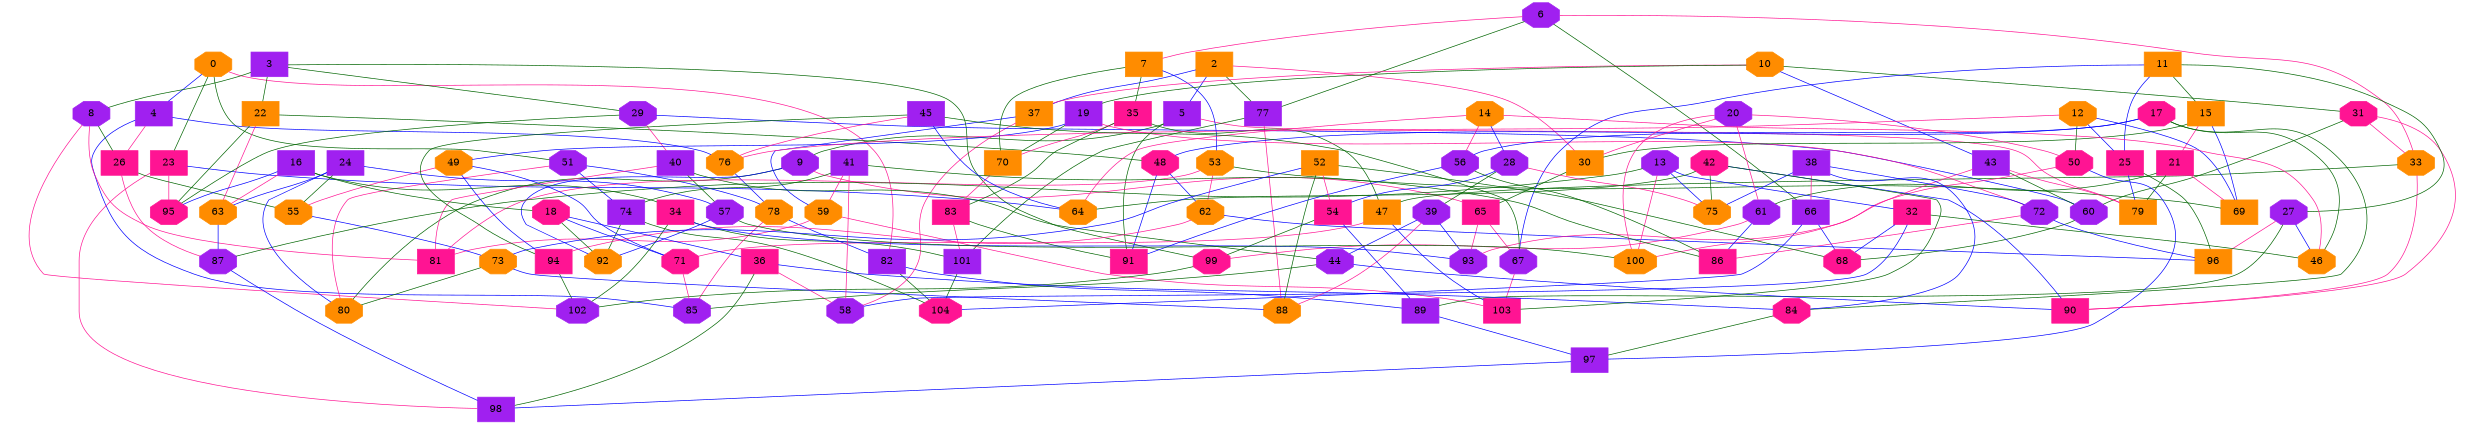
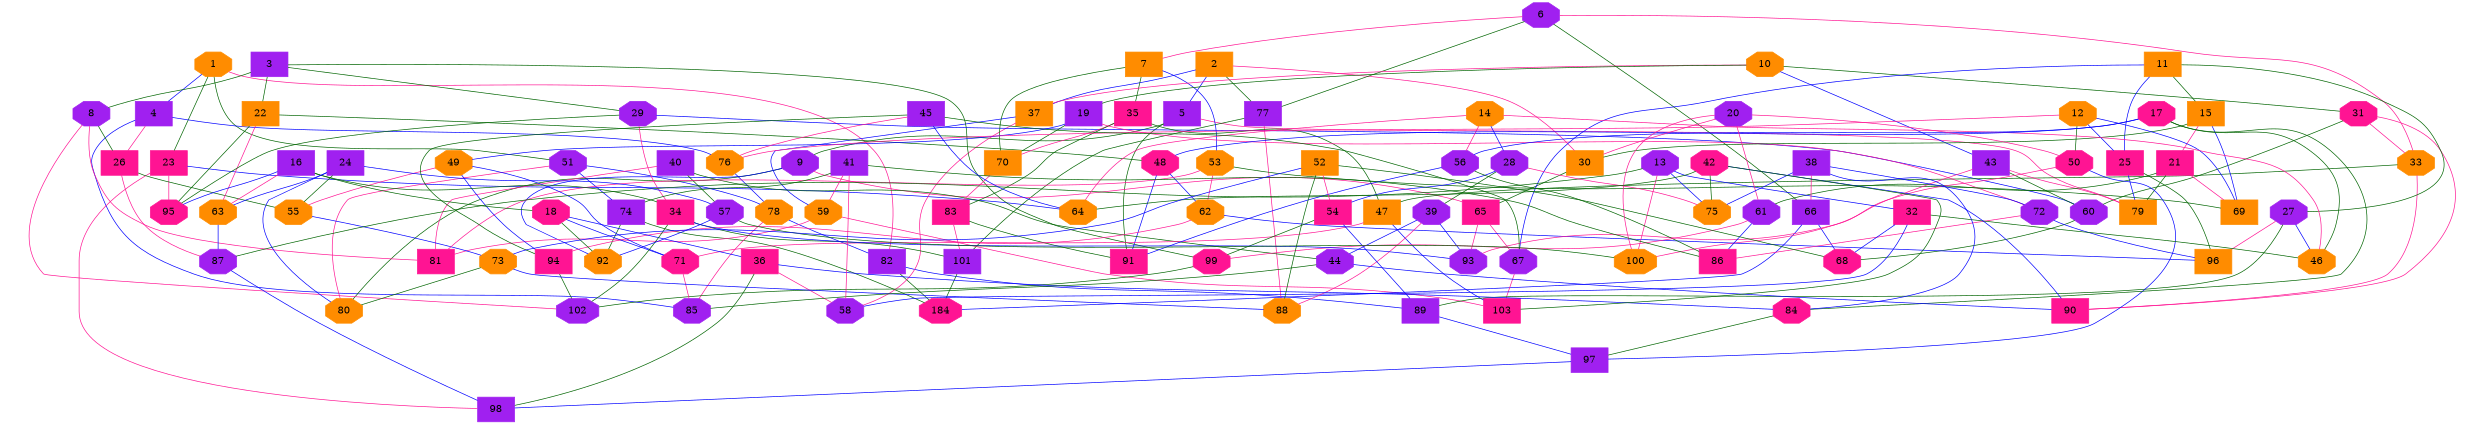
(213, 64) -> (213, 64)
(656, 138) -> (647, 163)
(940, 311) -> (940, 311)
